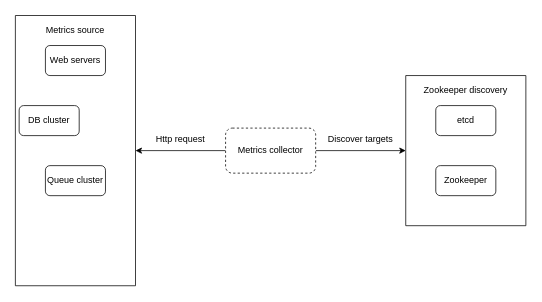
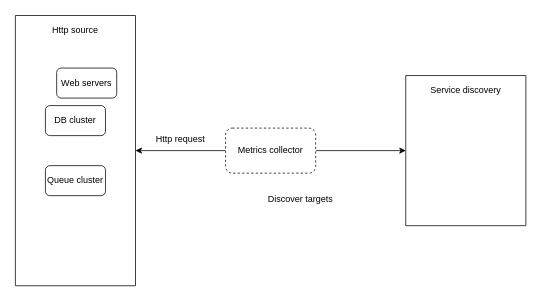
(75, 30) -> (75, 30)
(75, 60) -> (87, 83)
(465, 90) -> (465, 90)
(49, 120) -> (75, 120)
(465, 120) -> none
(360, 139) -> (300, 199)
(465, 180) -> none
